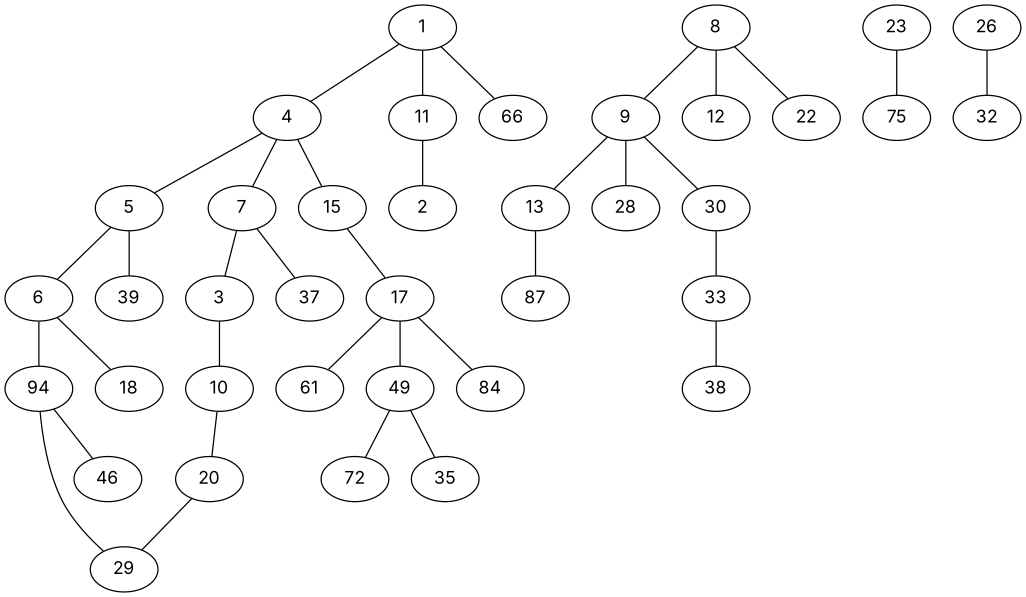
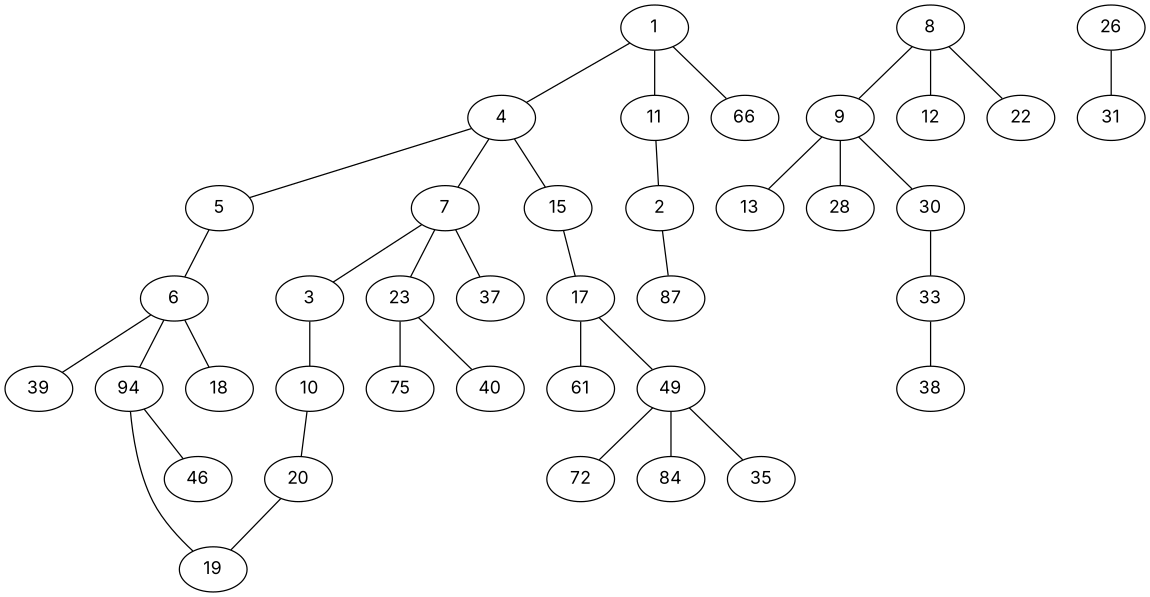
(987, 118) -> (1111, 118)
(129, 253) -> (106, 344)
none -> (423, 253)
(536, 253) -> (665, 253)
(445, 344) -> (671, 434)
none -> (490, 389)
(124, 569) -> (213, 569)
